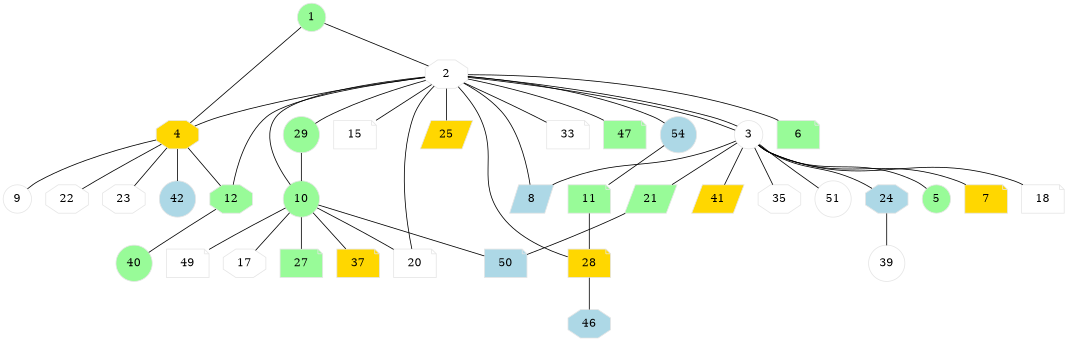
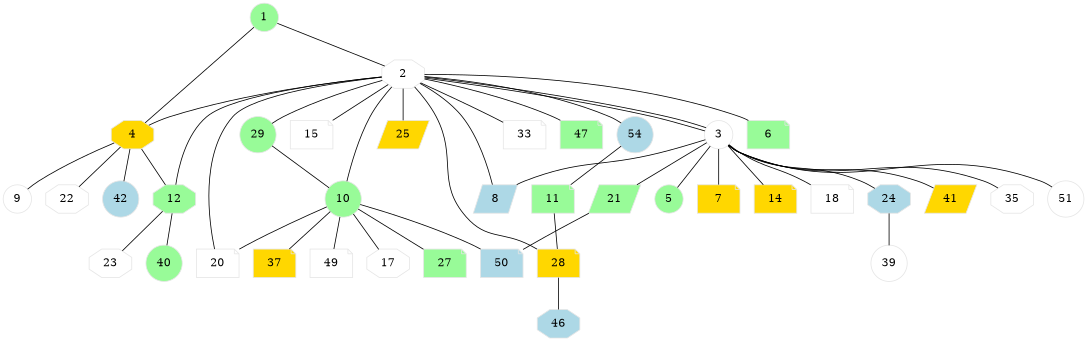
(151, 167) -> (142, 231)
none -> (775, 199)
